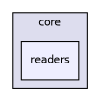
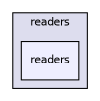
(50, 23) -> (50, 23)
